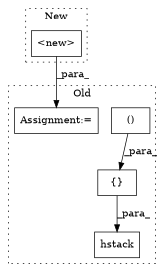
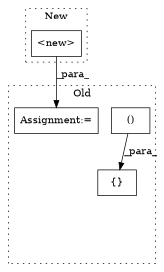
(117, 245) -> none
